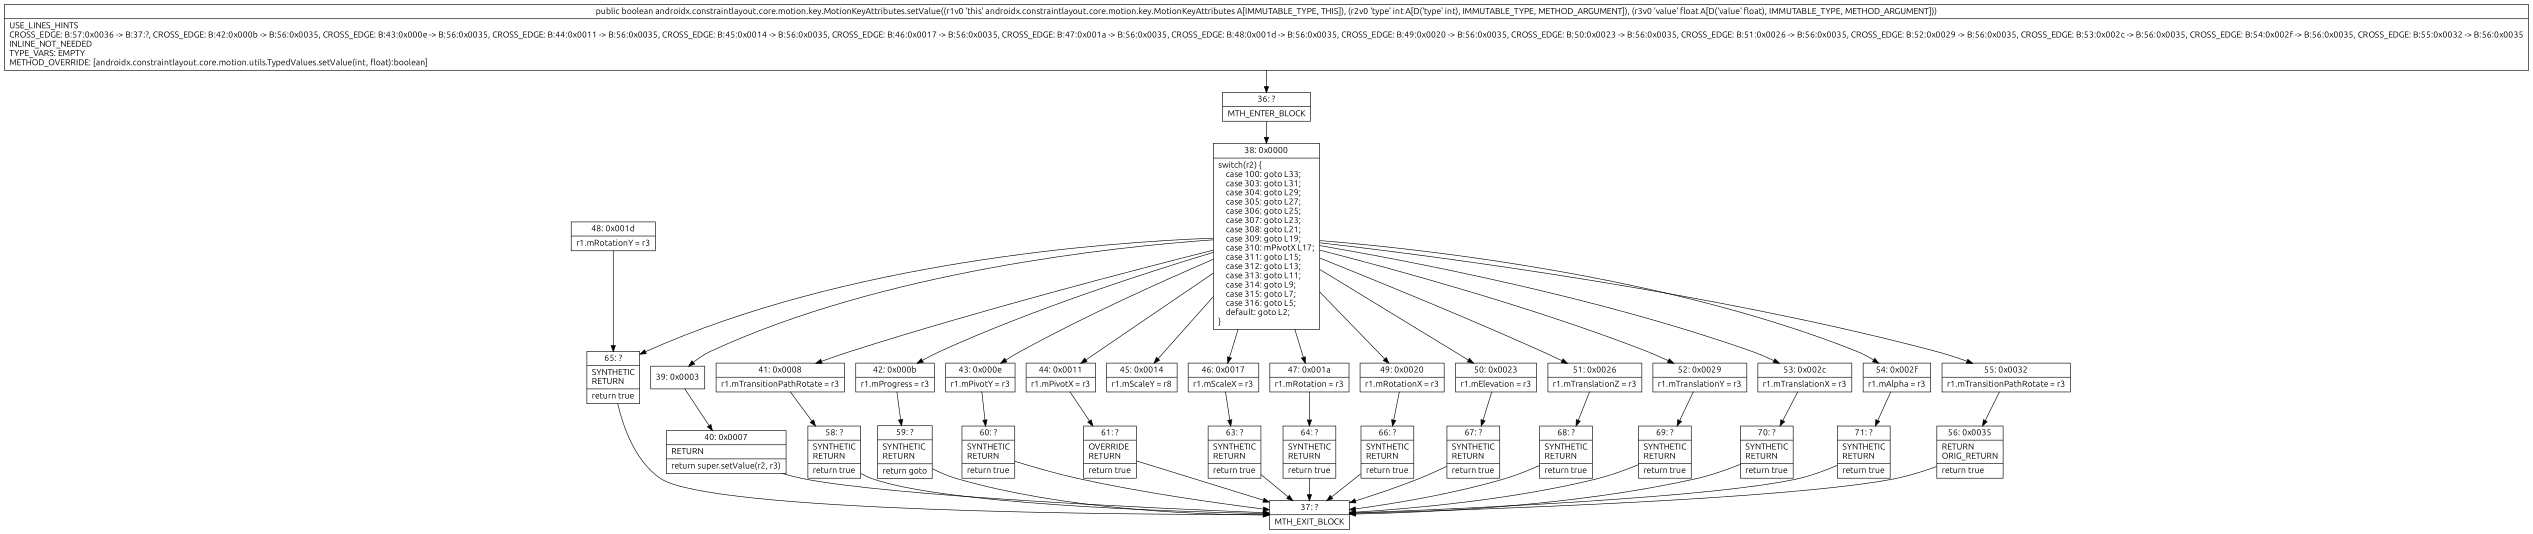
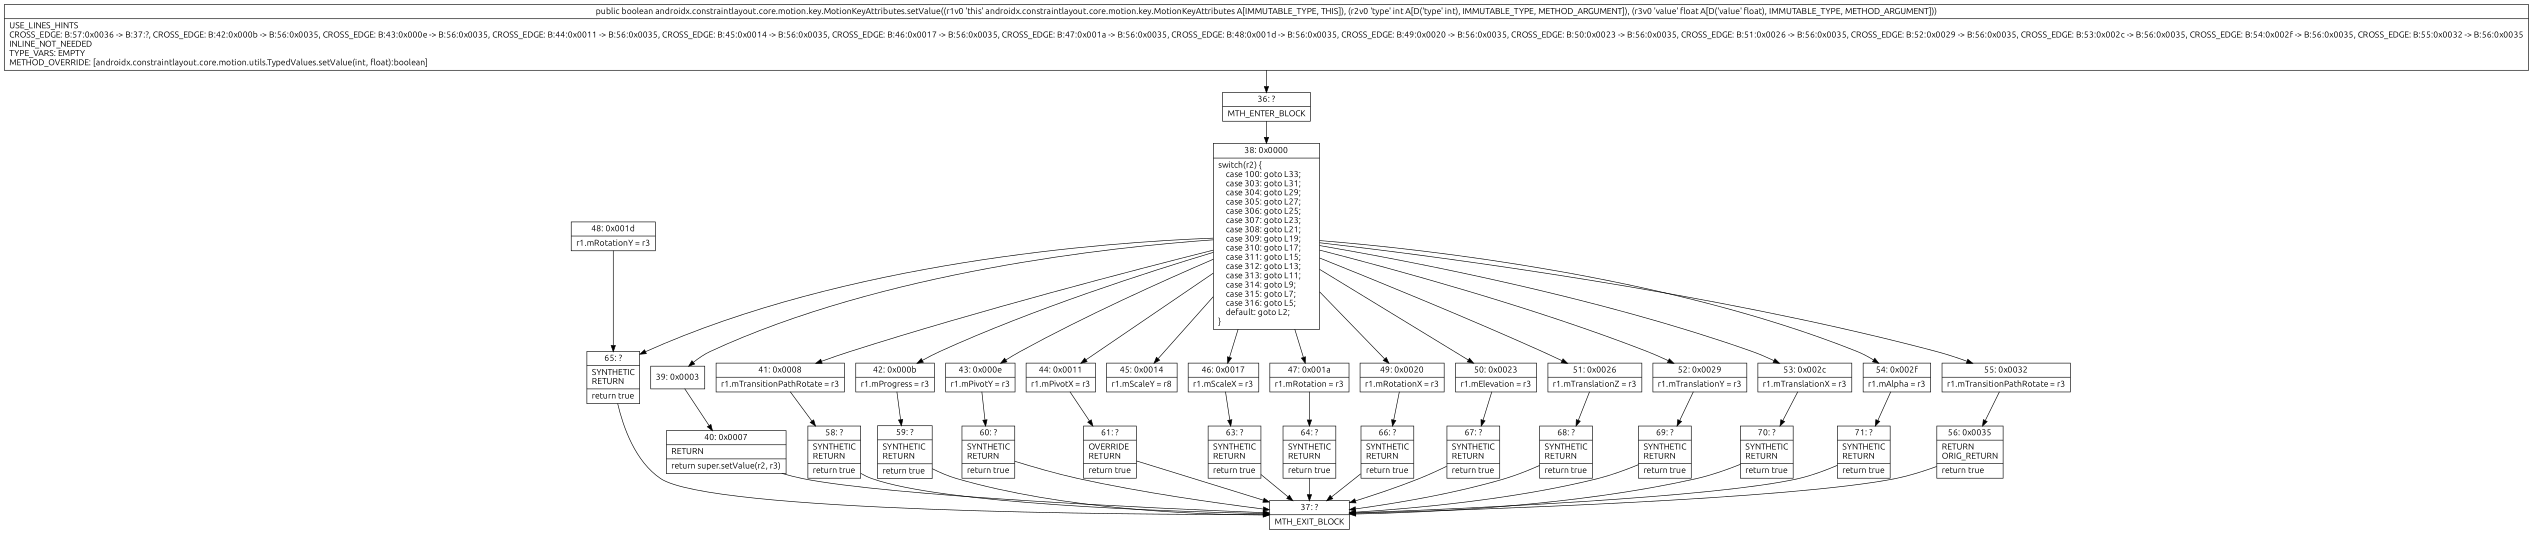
(1266, 248) -> (1260, 248)
(905, 471) -> (904, 471)
